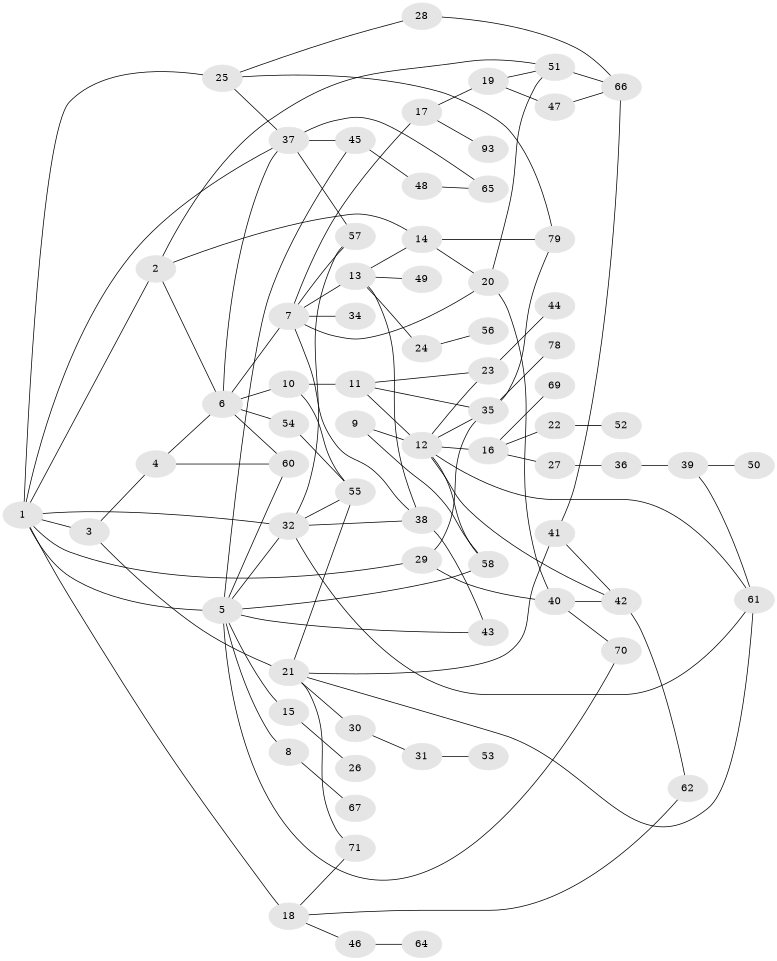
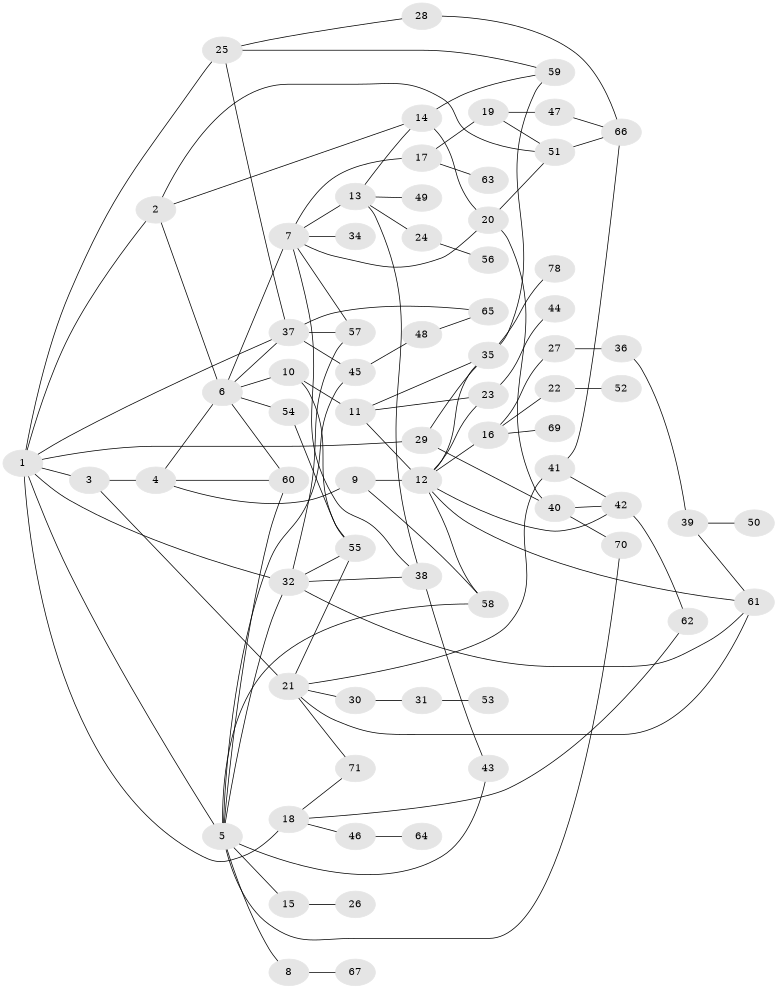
(488, 149) -> (488, 180)
(555, 239) -> (555, 72)
none -> (257, 503)
